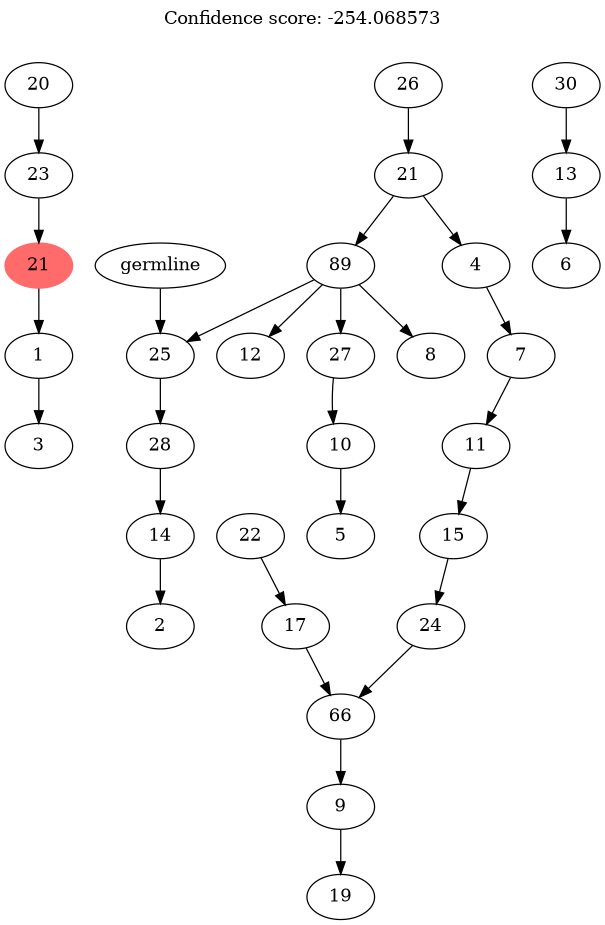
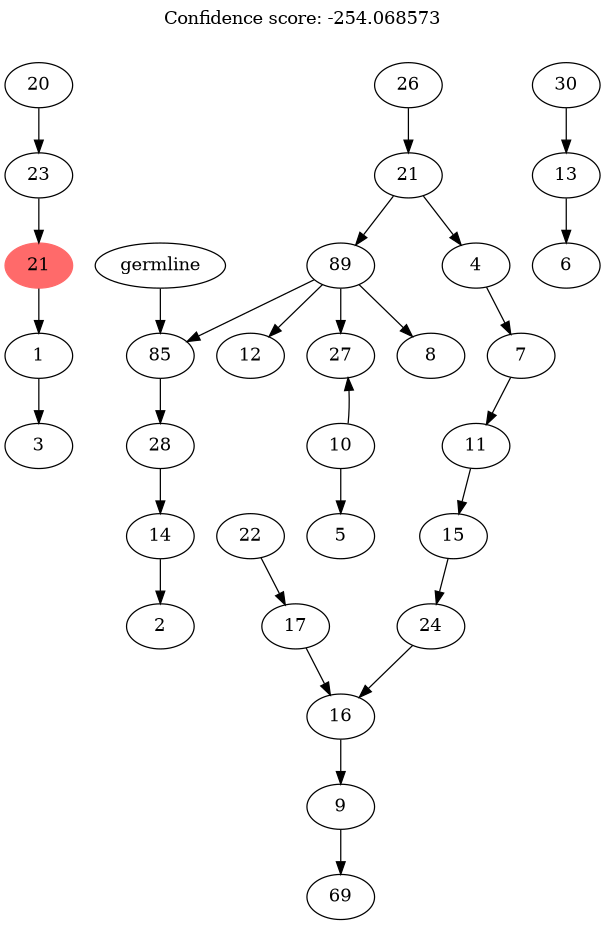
(160, 356) -> (160, 356)
(332, 394) -> (349, 407)
(341, 717) -> (341, 717)
(341, 897) -> (341, 897)
